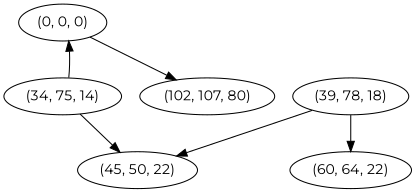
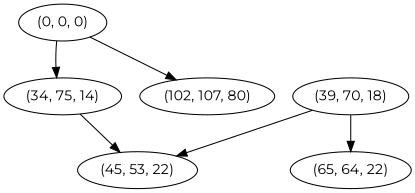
(70, 64) -> (56, 54)
(351, 96) -> (351, 96)
(138, 170) -> (138, 170)
(351, 170) -> (351, 170)
